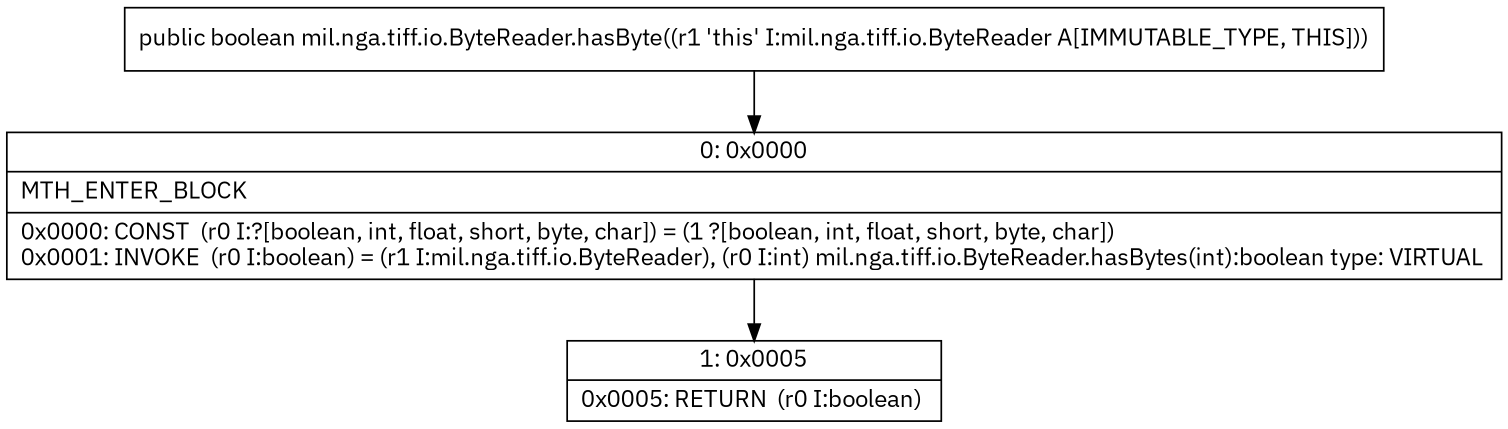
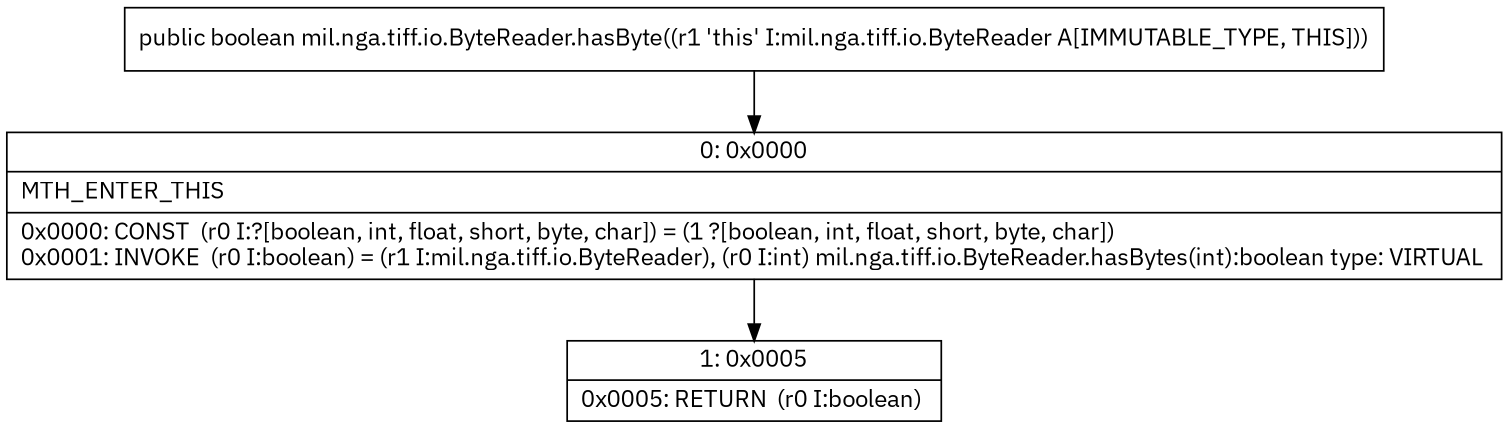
(134, 191) -> (123, 191)
